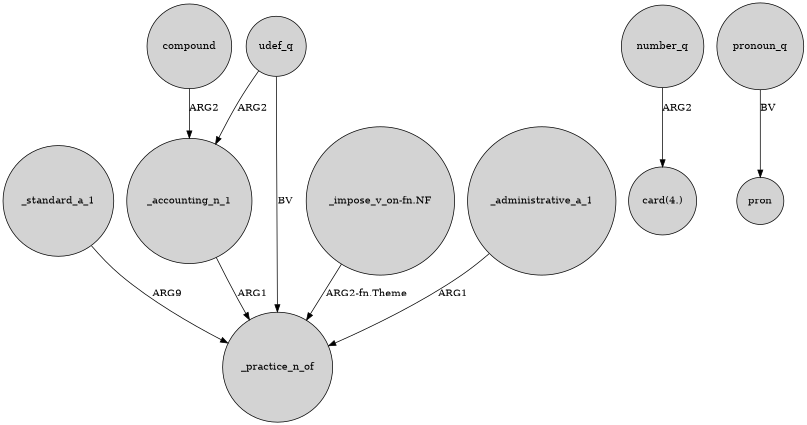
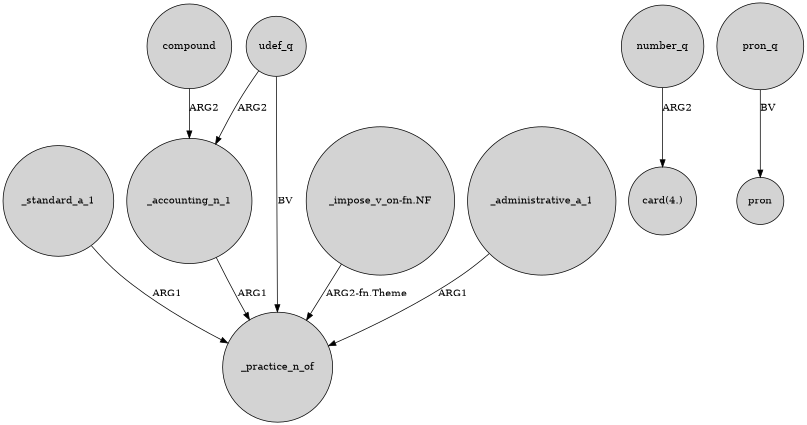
(760, 46) -> (760, 46)
(167, 294) -> (167, 294)
